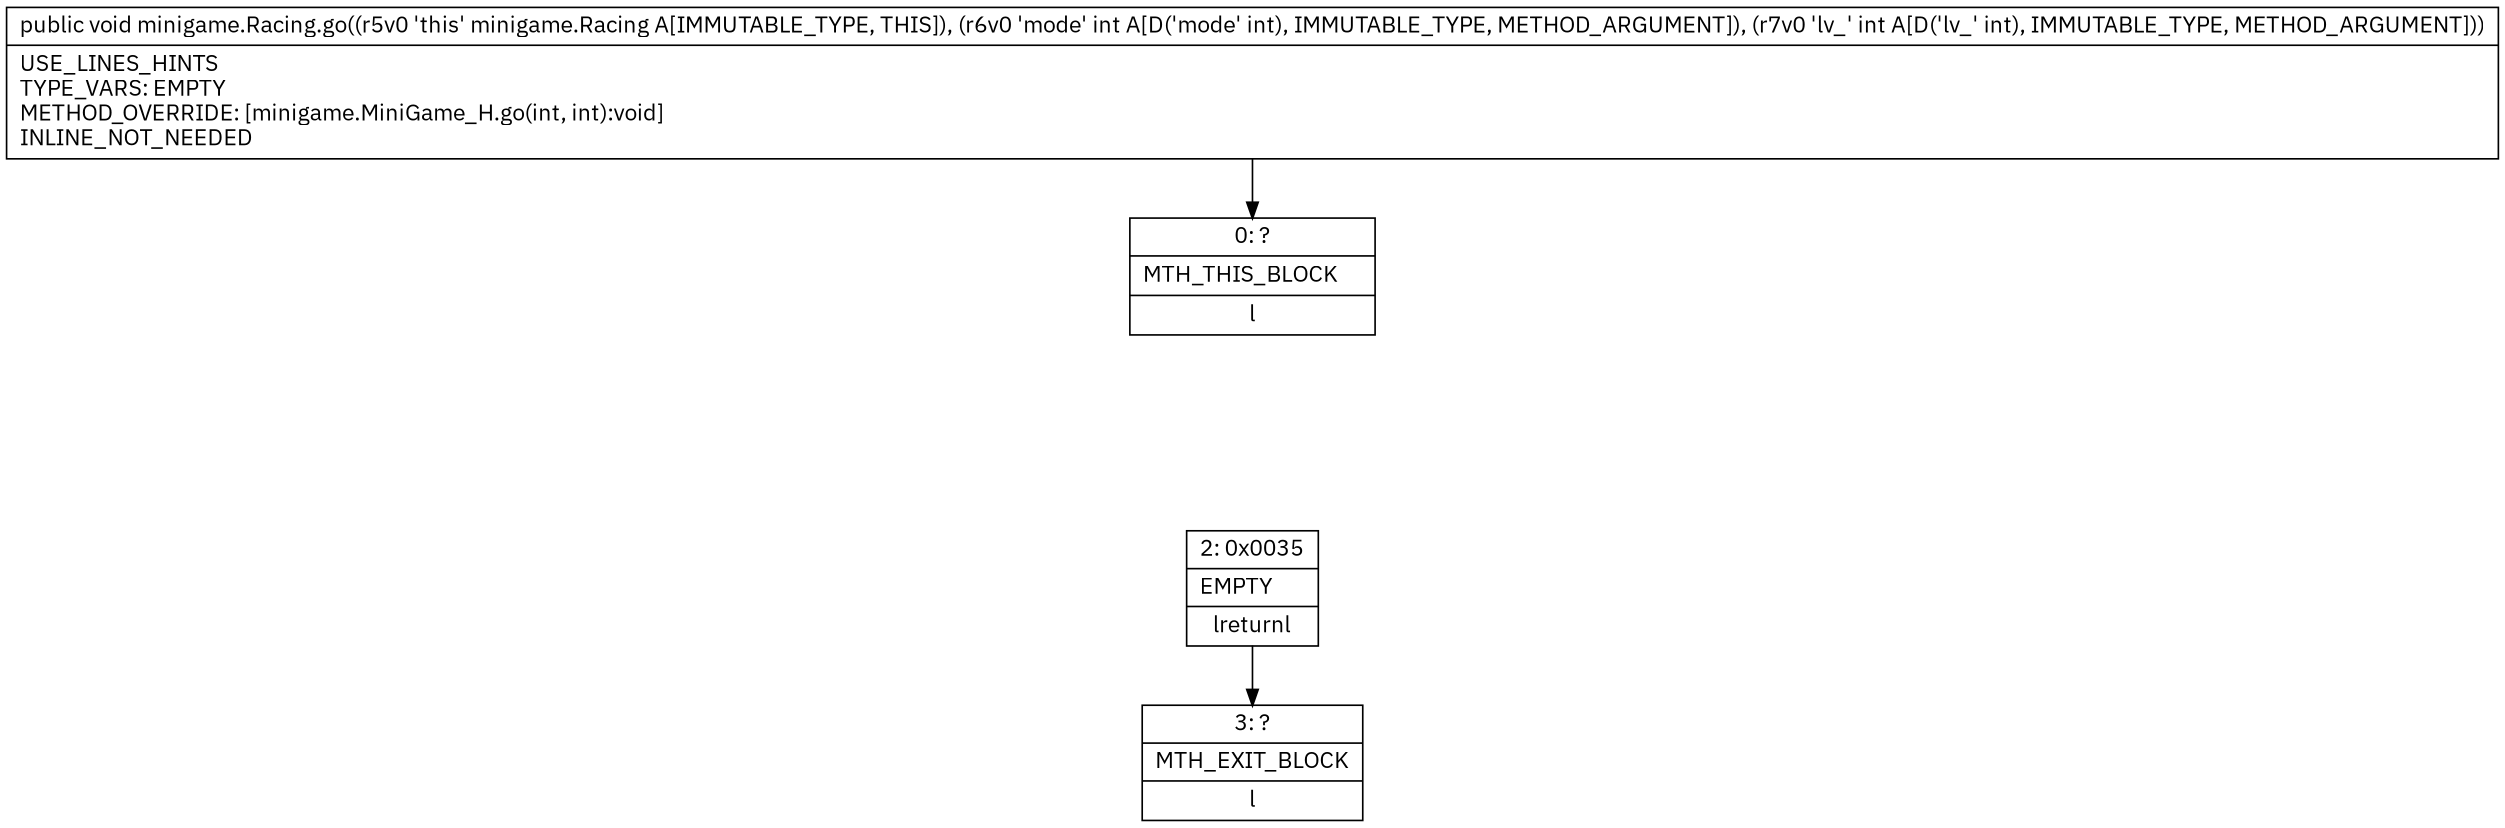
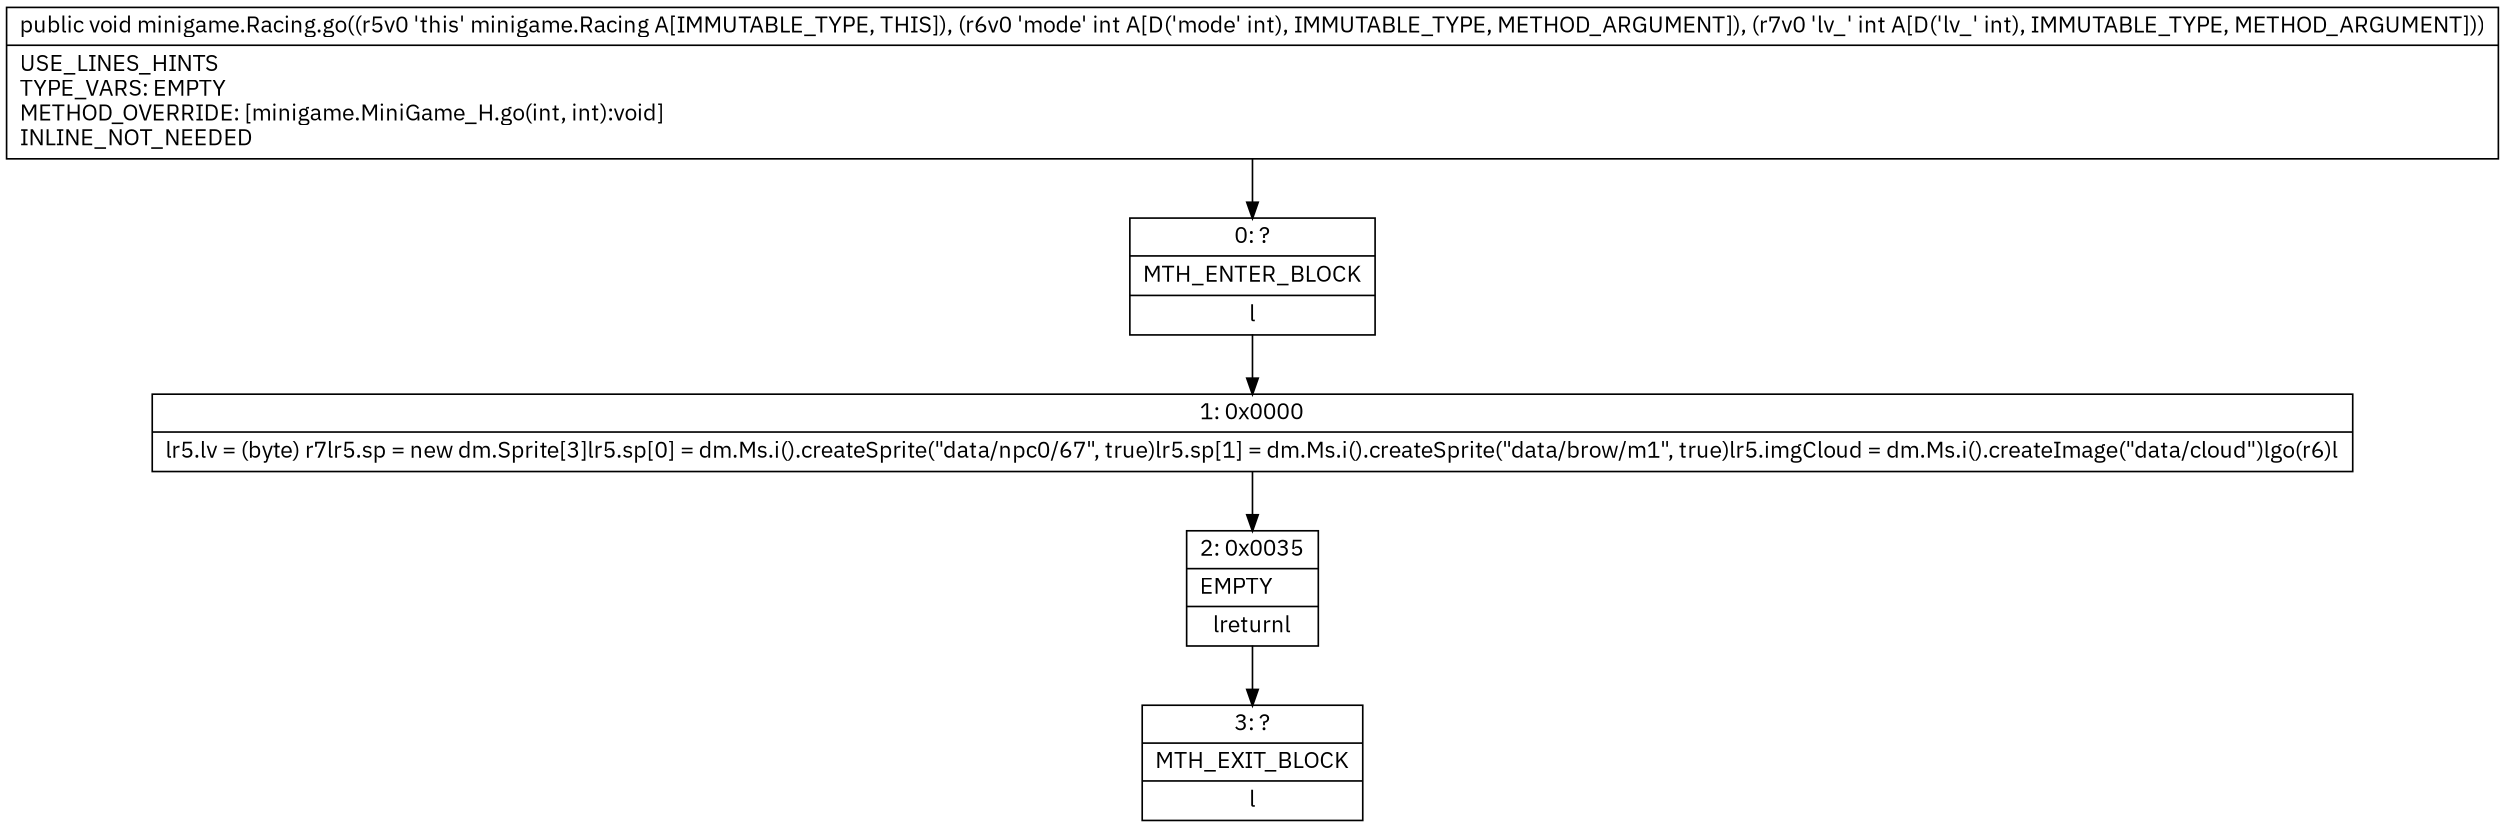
(1241, 275) -> (1252, 275)
none -> (1252, 433)
